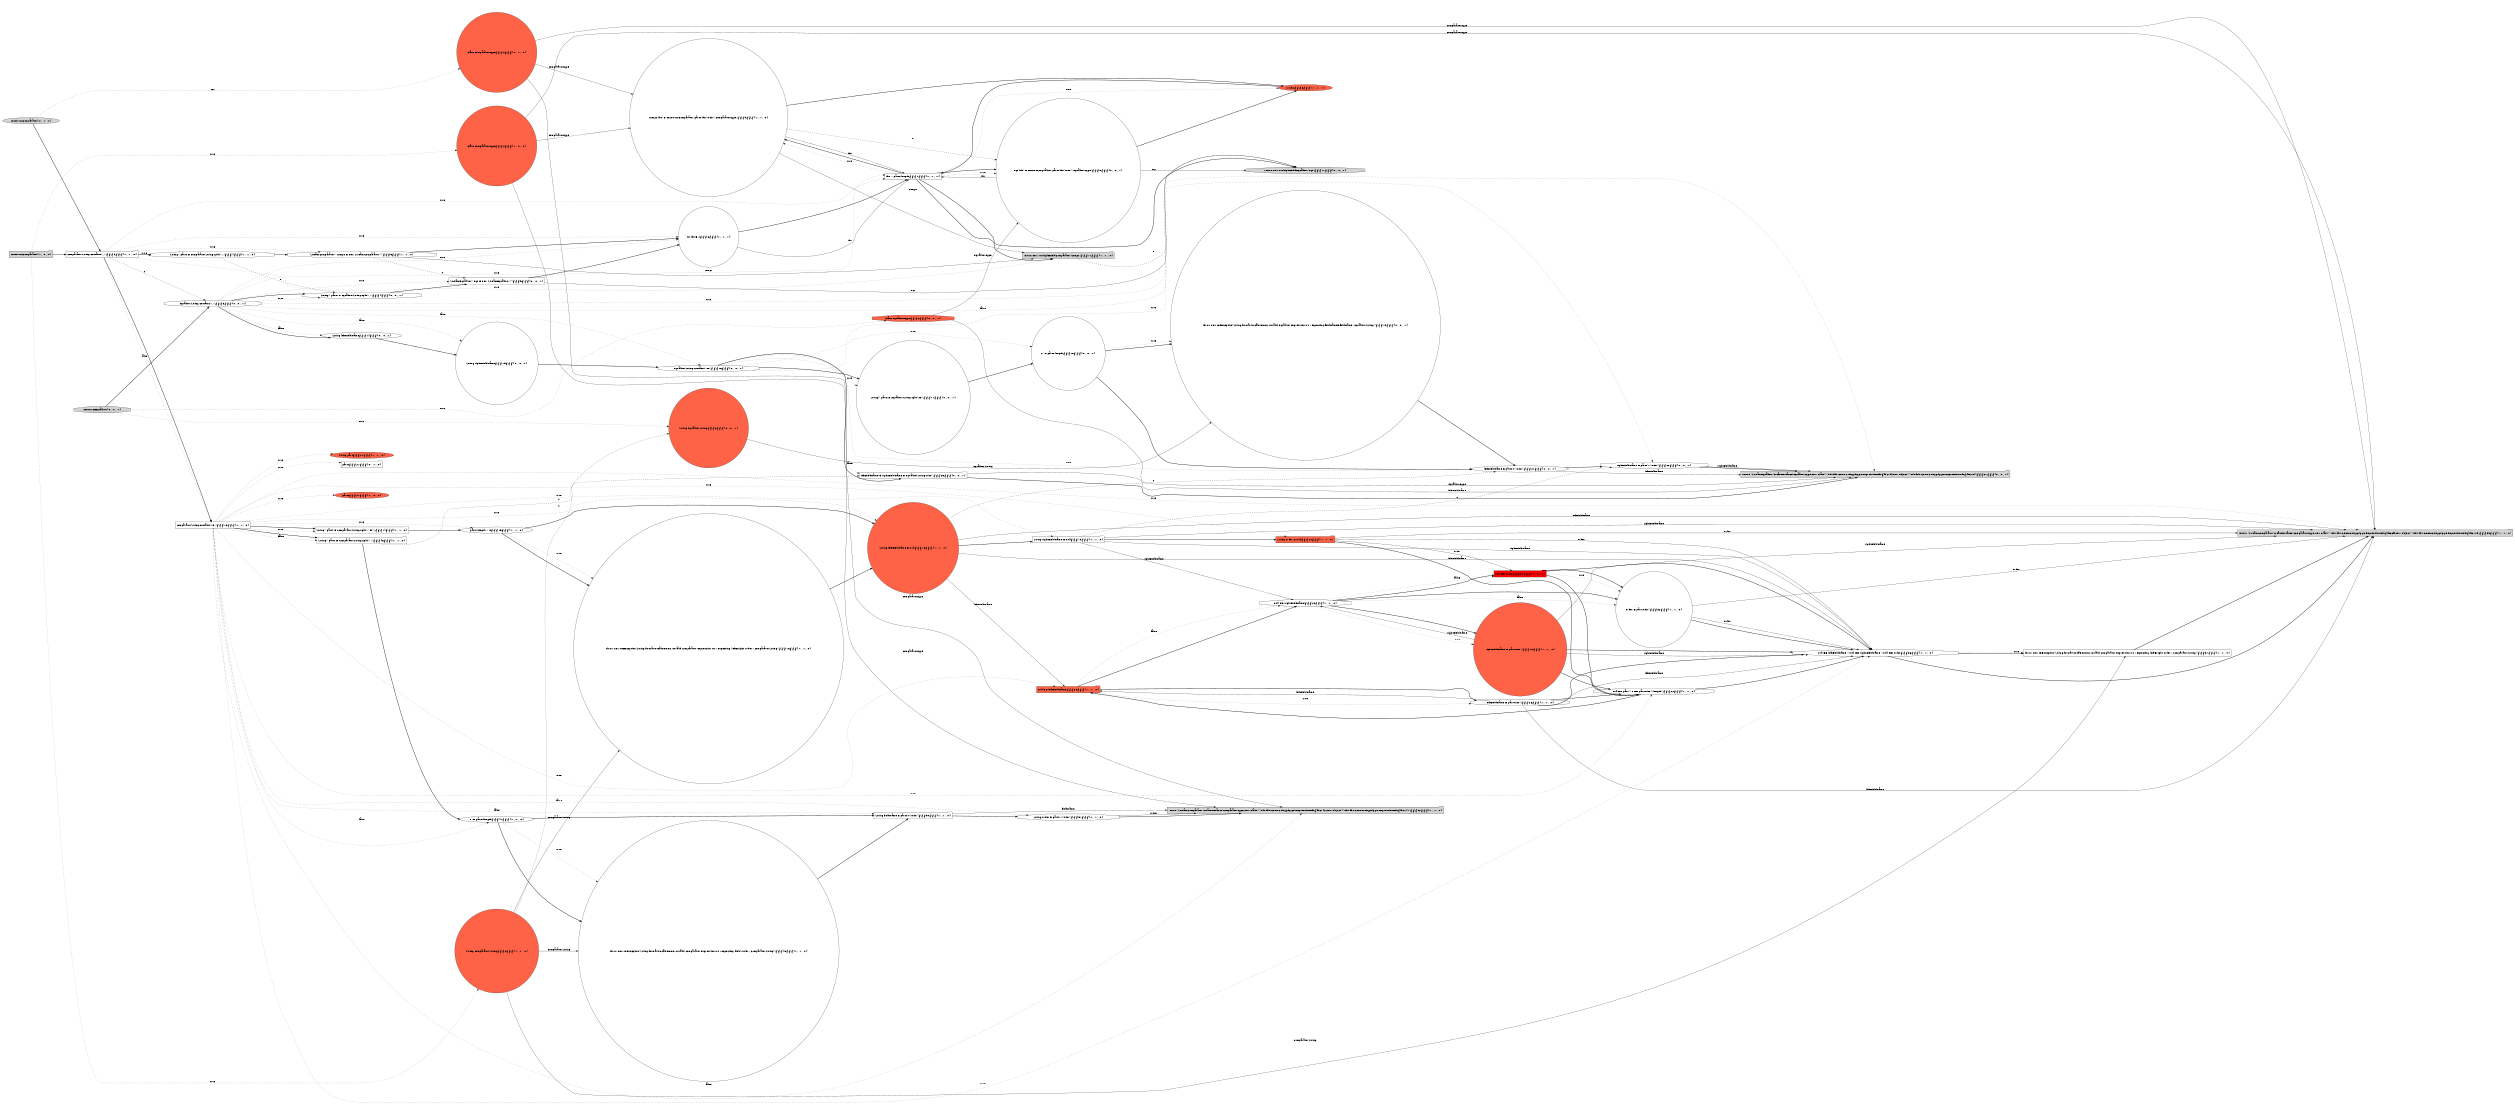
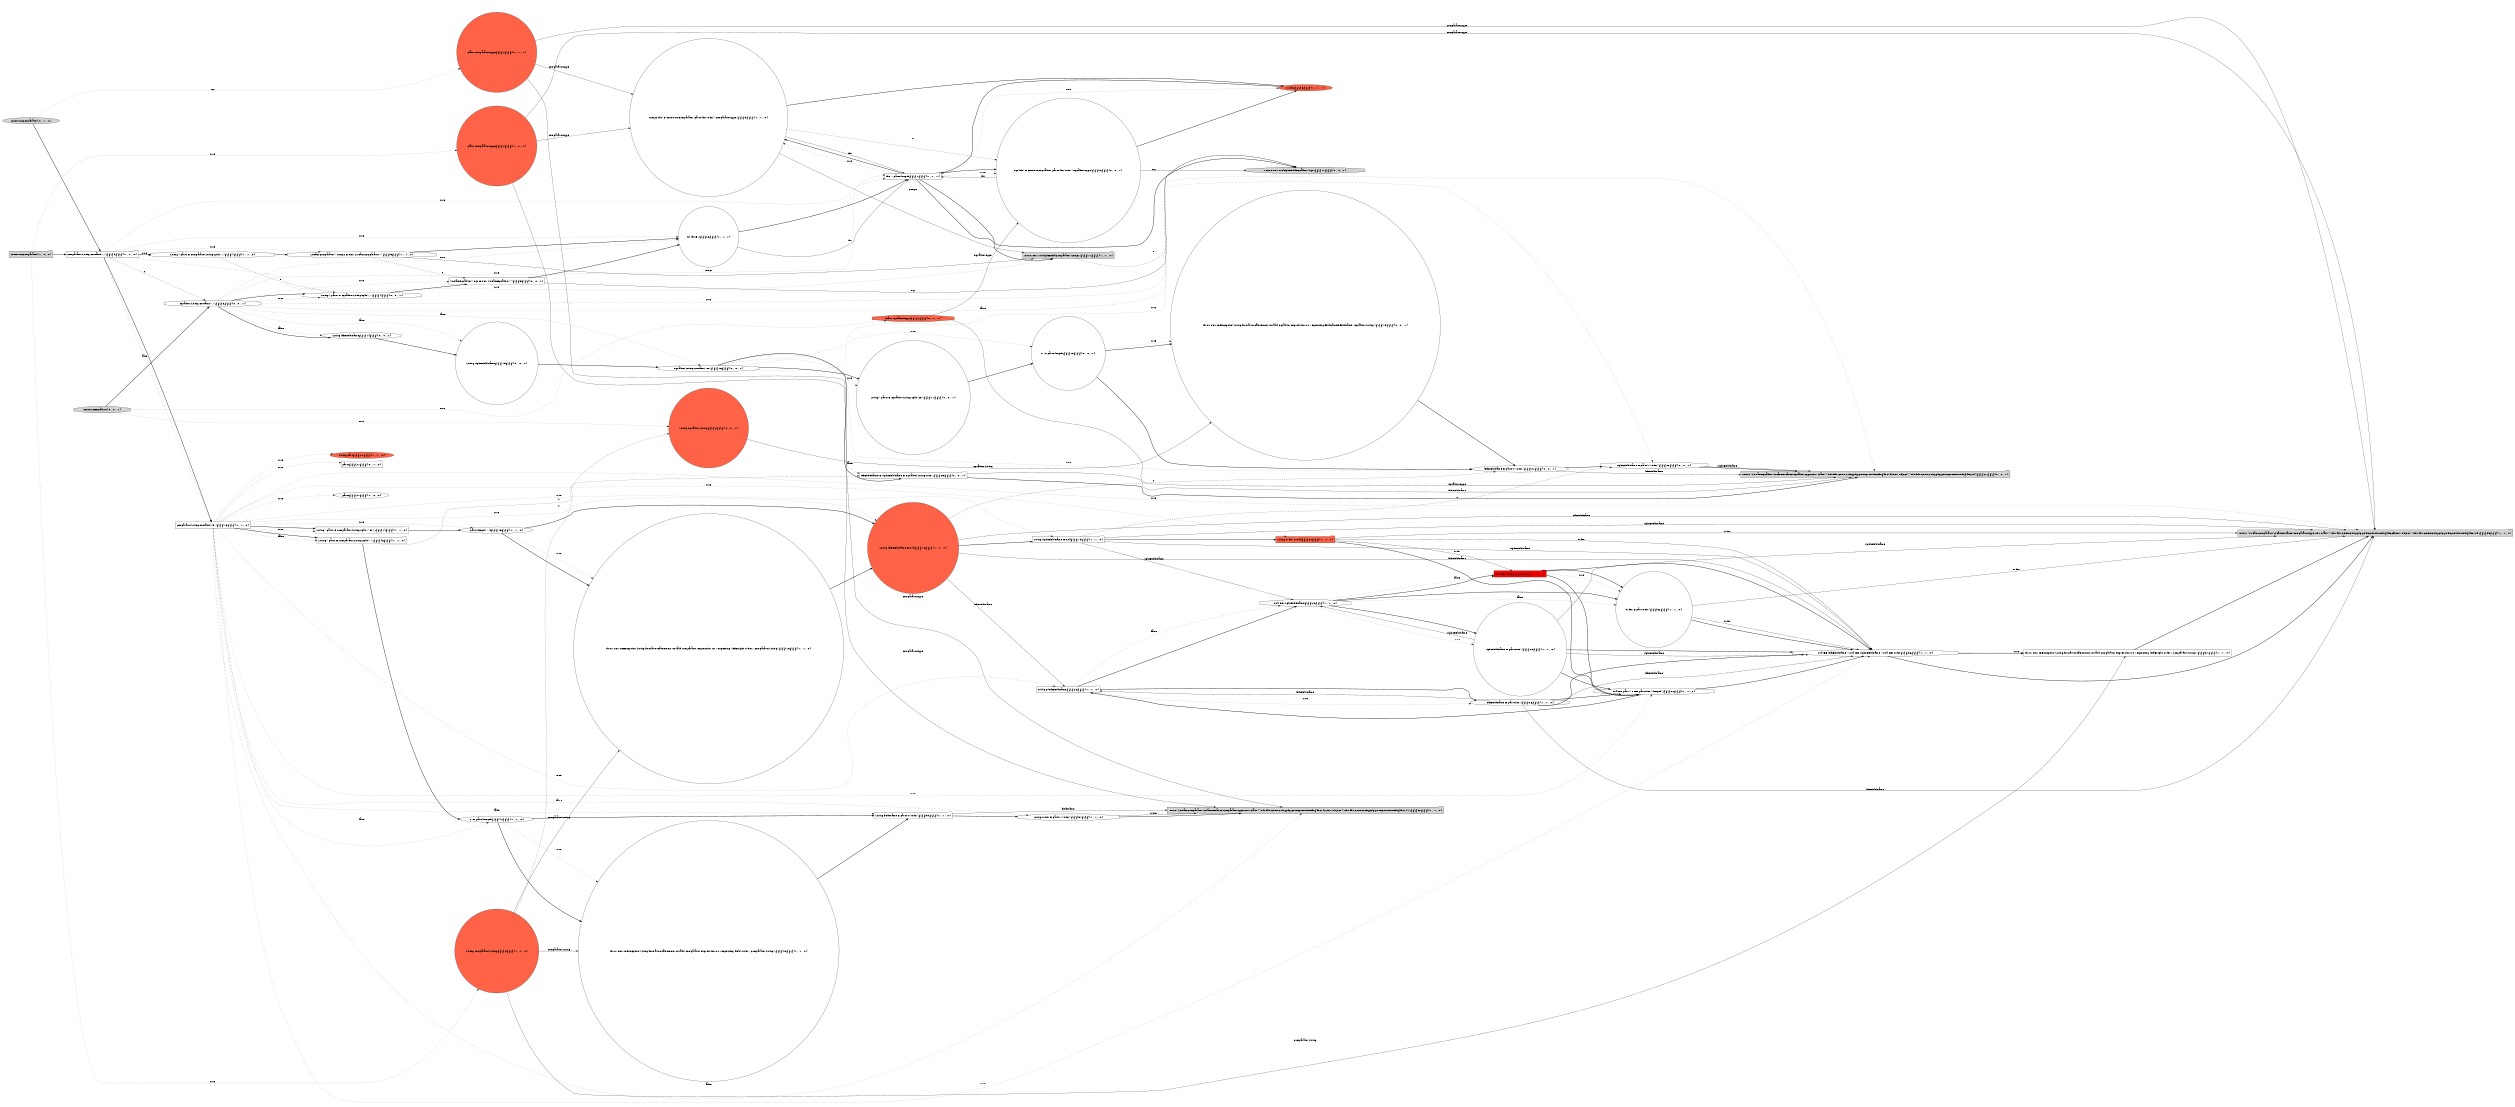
(362, 495) -> (362, 495)
(1520, 649) -> (1520, 649)
(1068, 690) -> (1068, 690)
